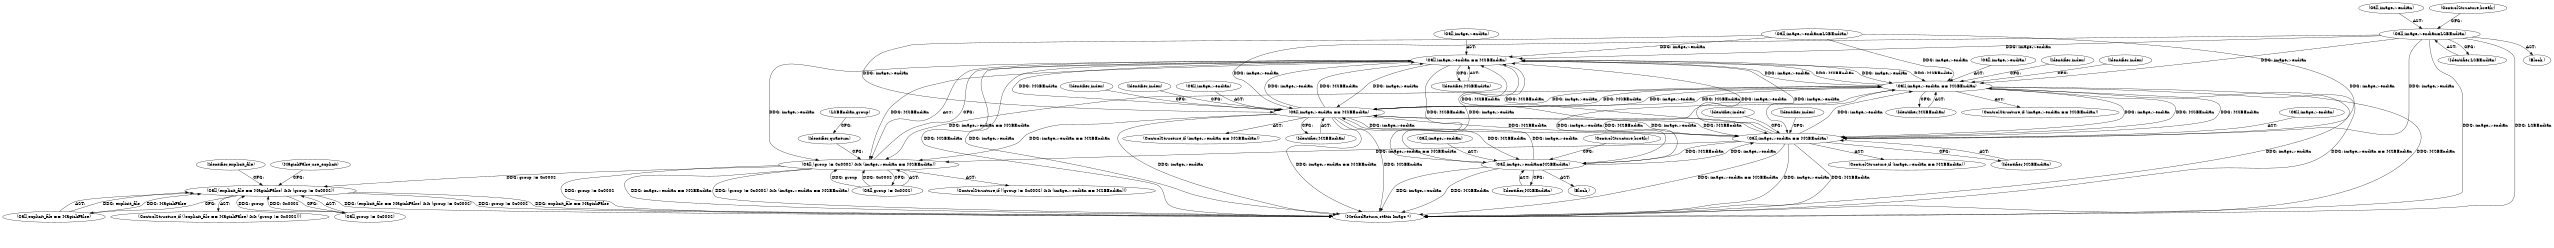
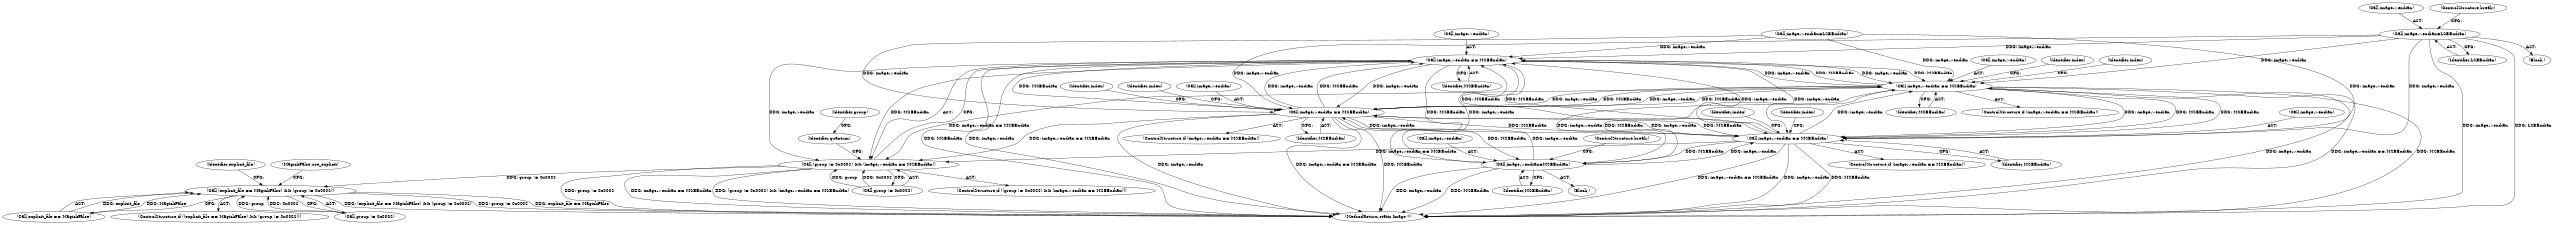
(850, 113) -> (850, 113)
